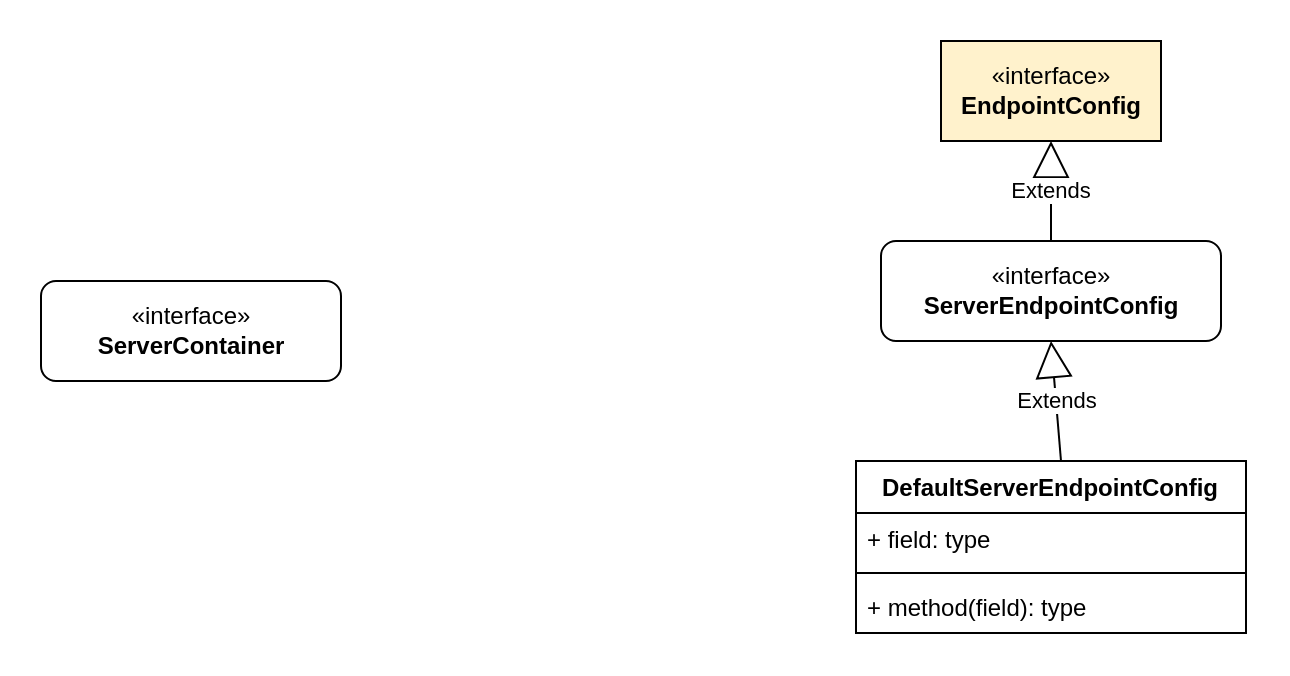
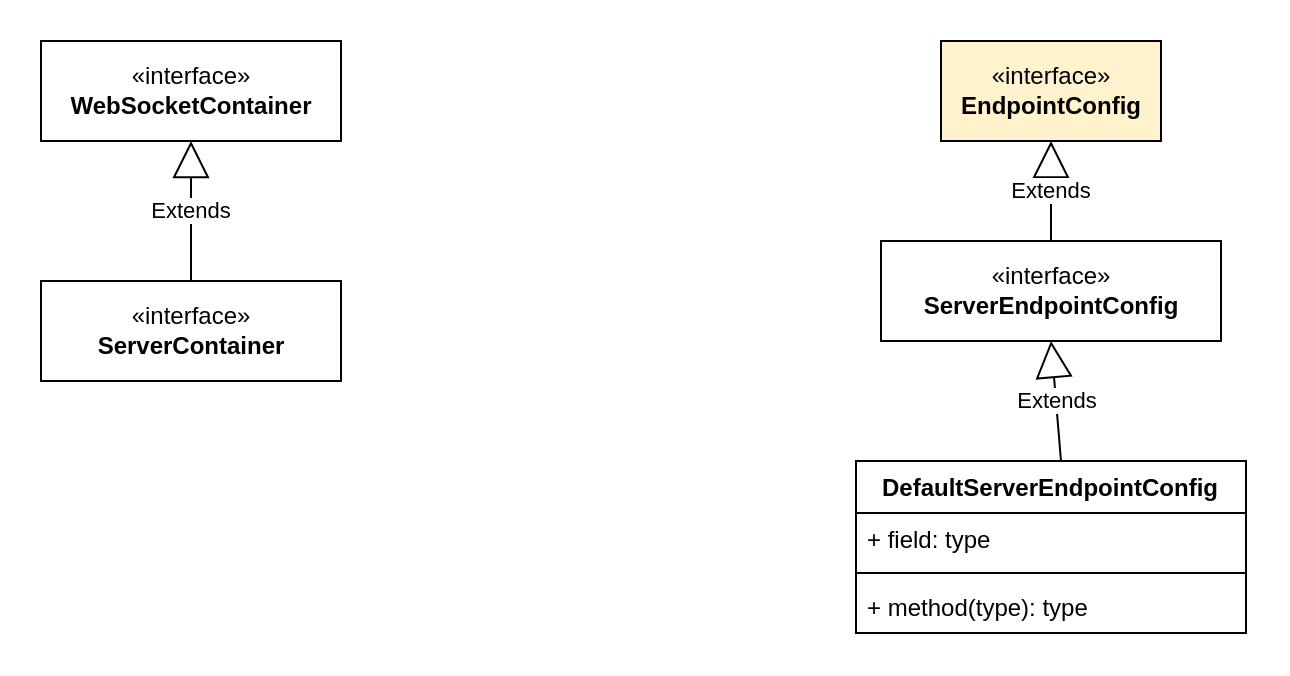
none -> (191, 91)
none -> (191, 230)
(1051, 291) -> (1051, 291)
(191, 331) -> (191, 331)
(993, 608) -> (992, 608)
